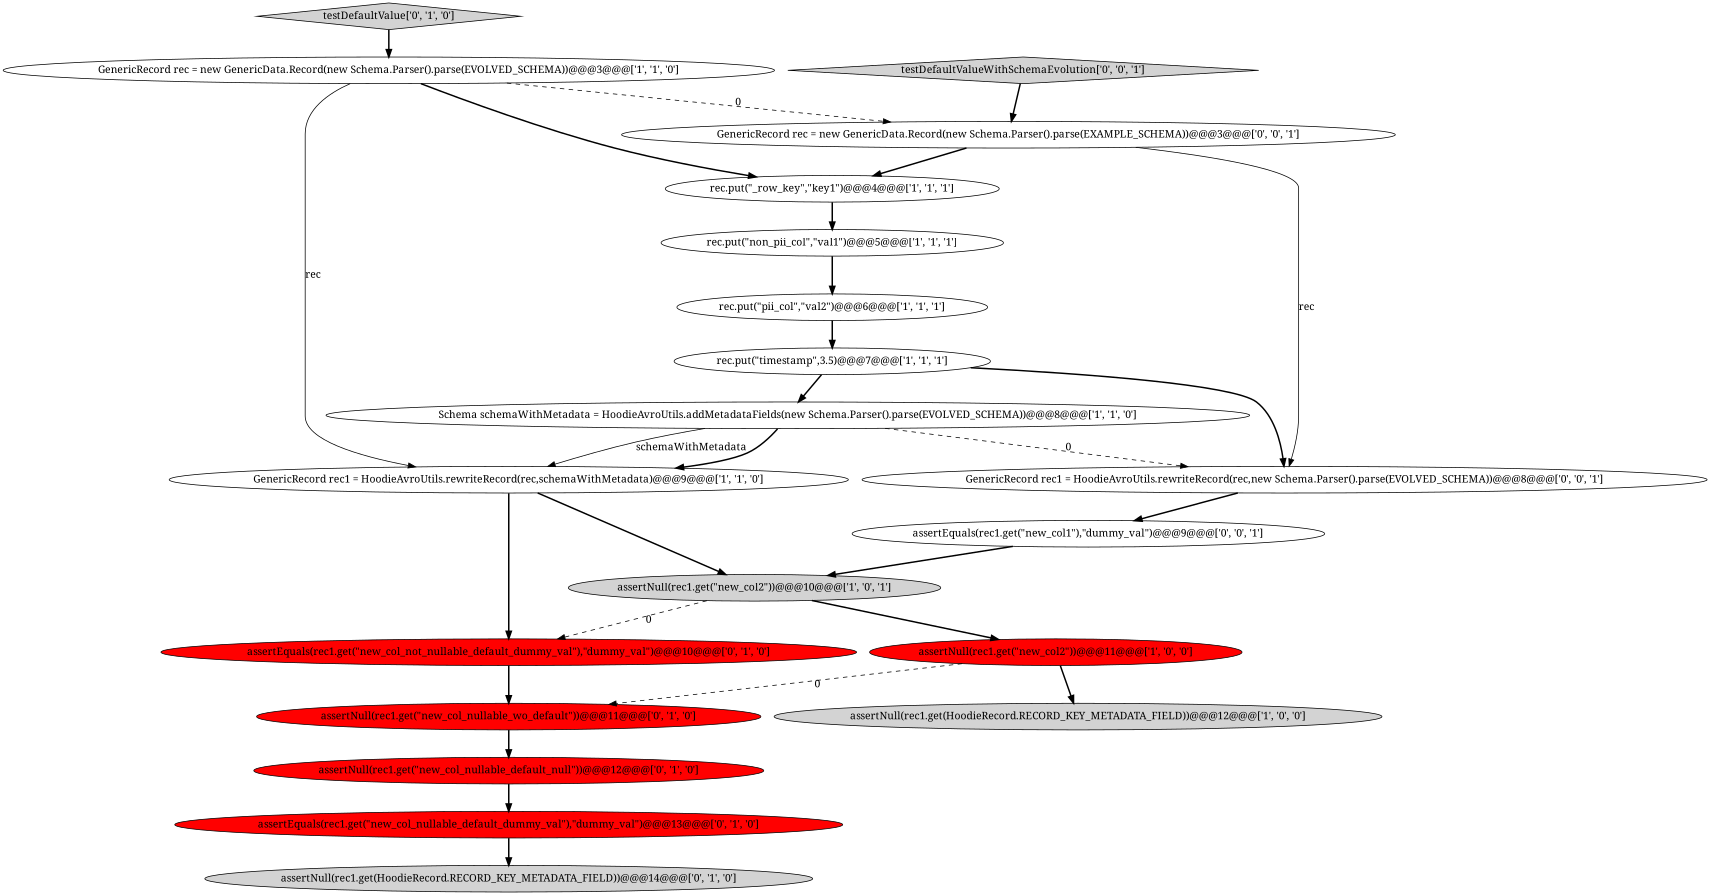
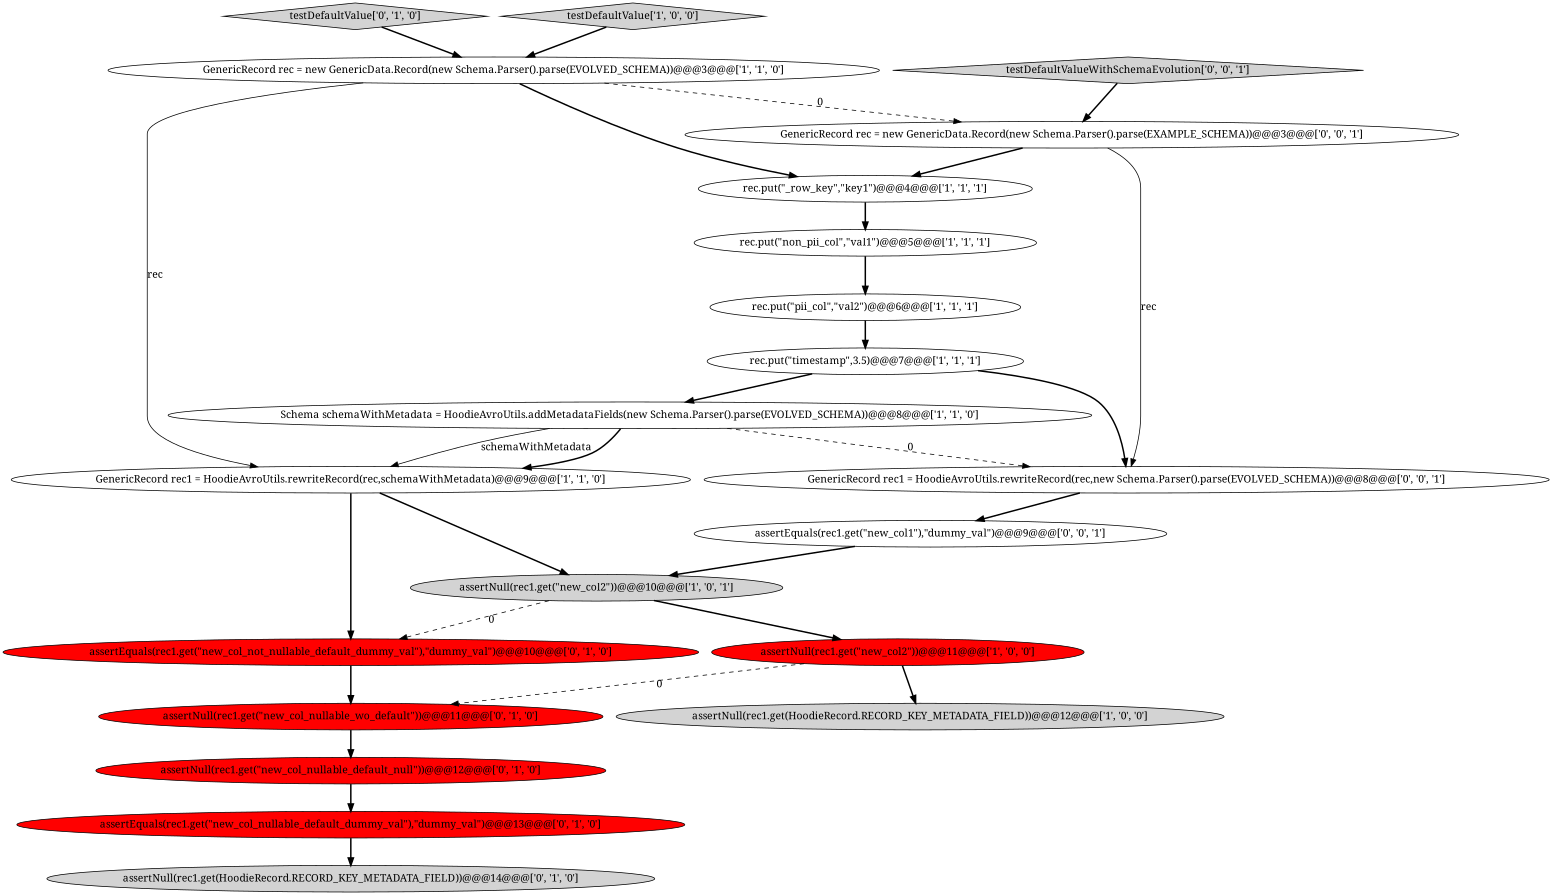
none -> (633, 16)
